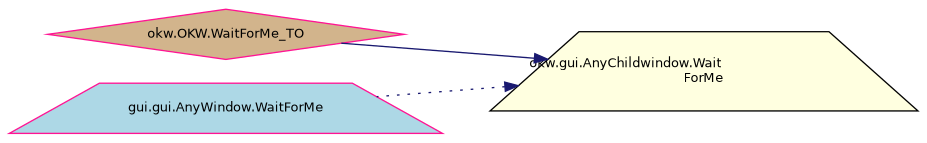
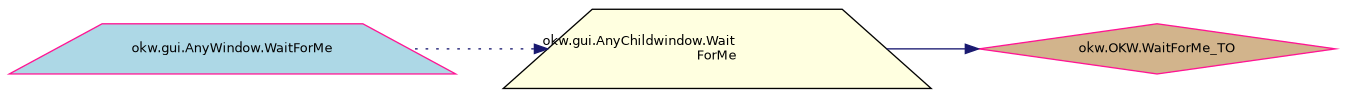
(438, 51) -> (926, 49)
(226, 108) -> (232, 49)
